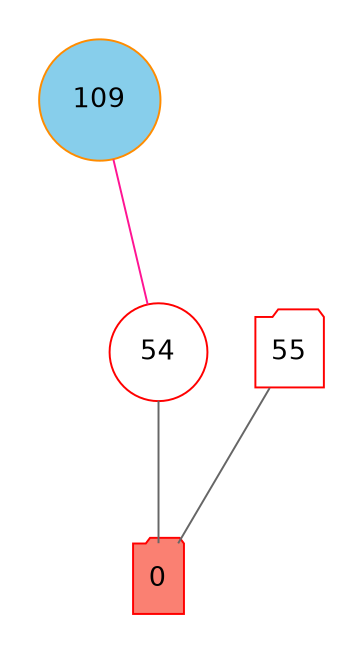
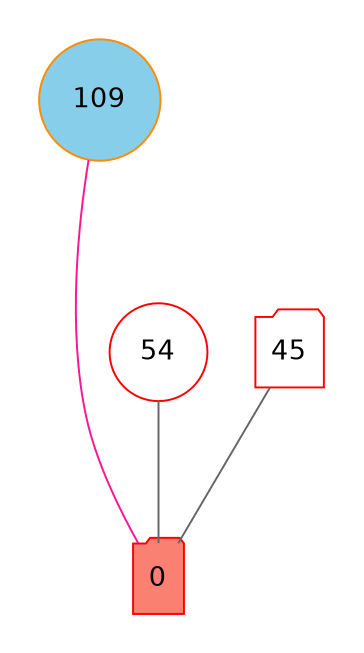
(131, 232) -> (78, 357)
(290, 352) -> (290, 352)
